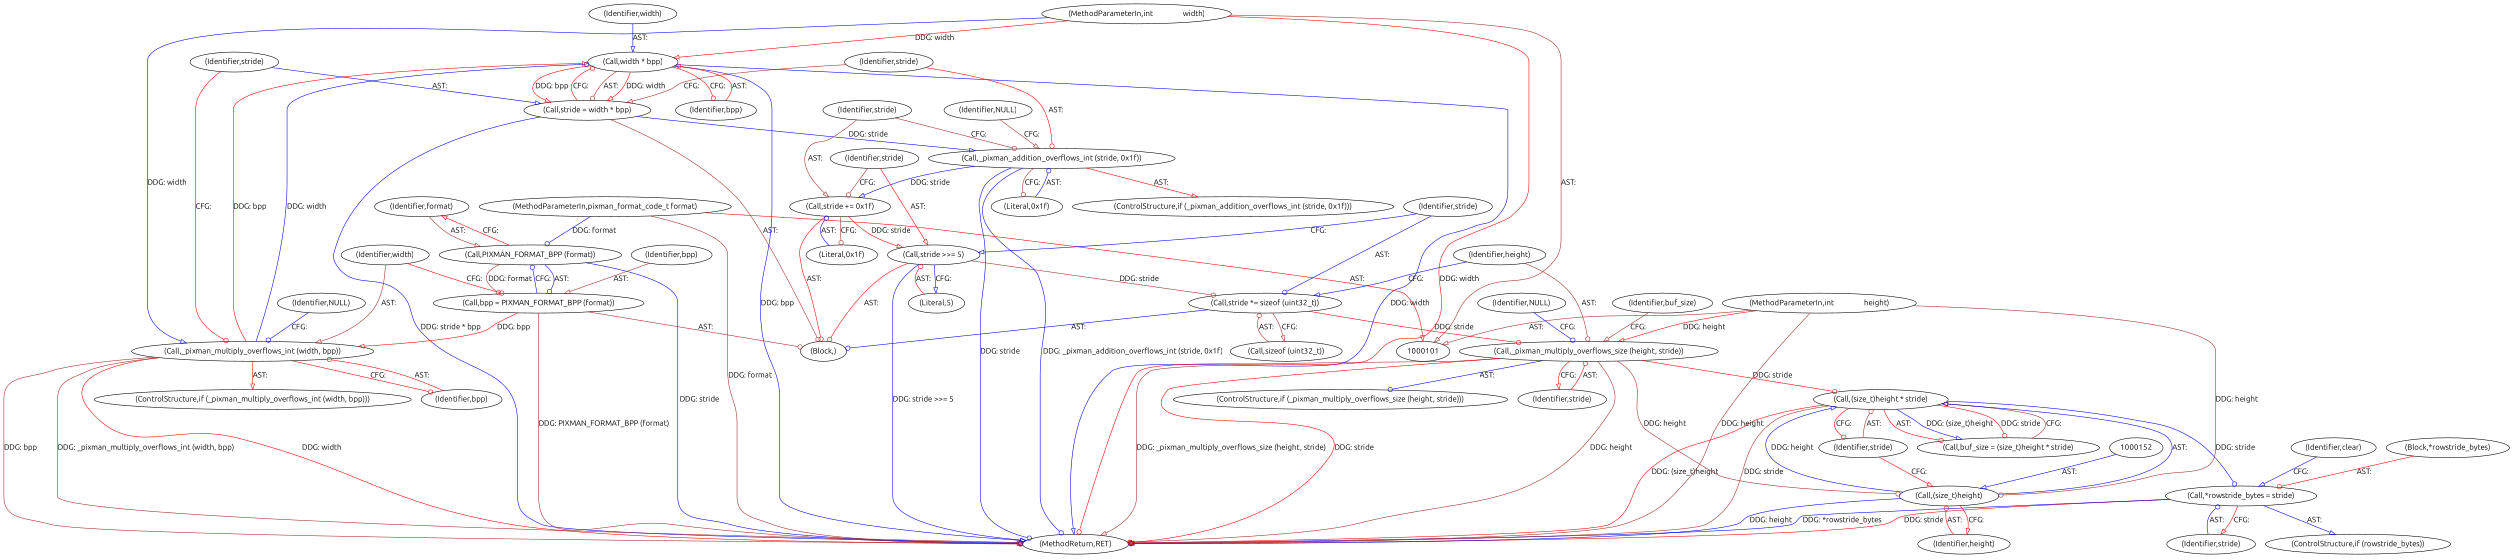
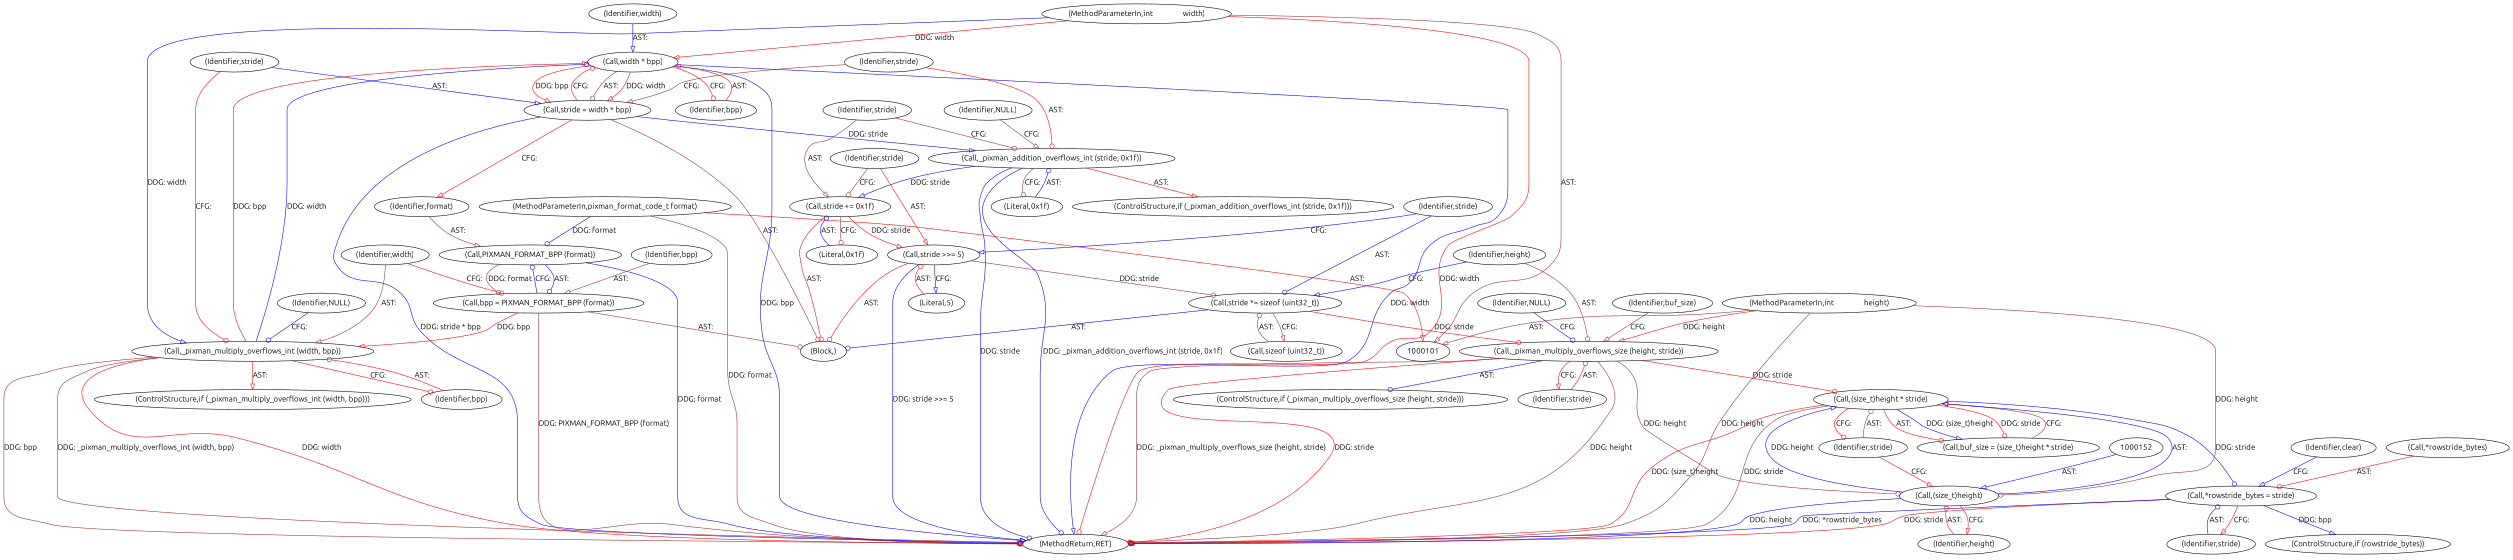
(478, 232) -> (507, 157)
(700, 400) -> (700, 400)
(2448, 448) -> (2448, 448)
(2316, 520) -> (2316, 520)
